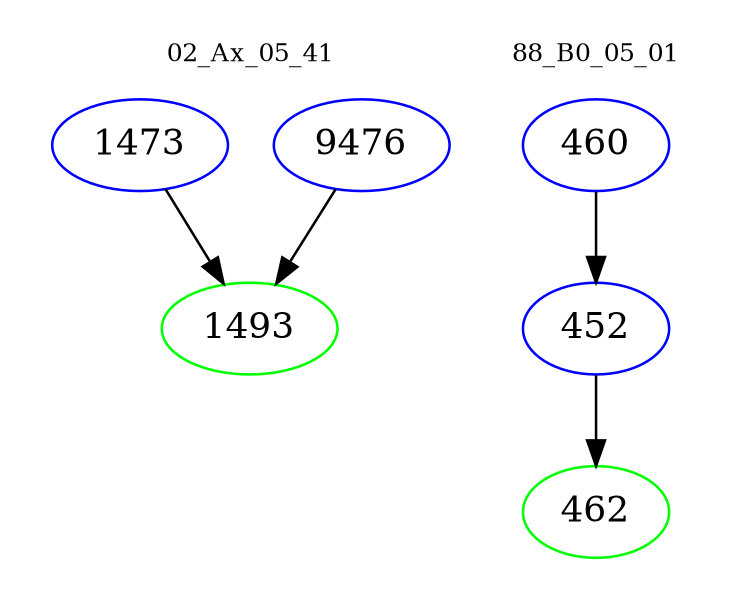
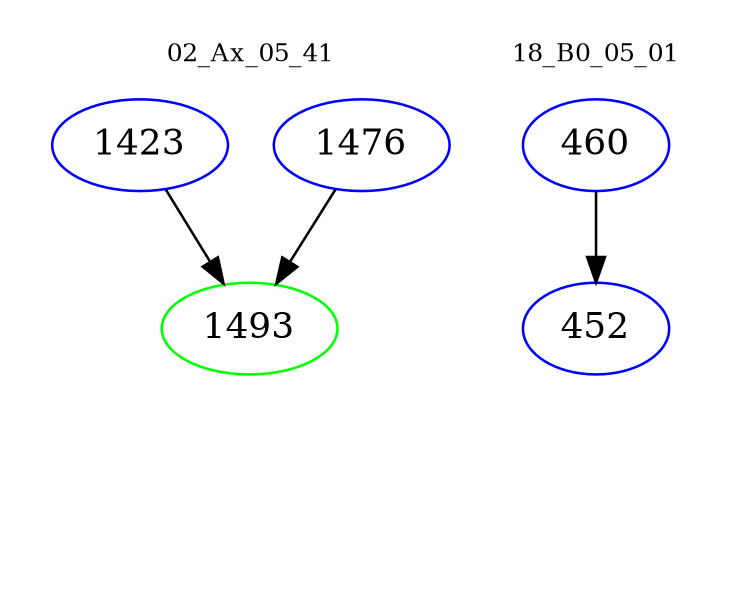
(596, 55) -> (596, 55)
(140, 145) -> (140, 145)
(362, 145) -> (362, 145)
(596, 512) -> none
